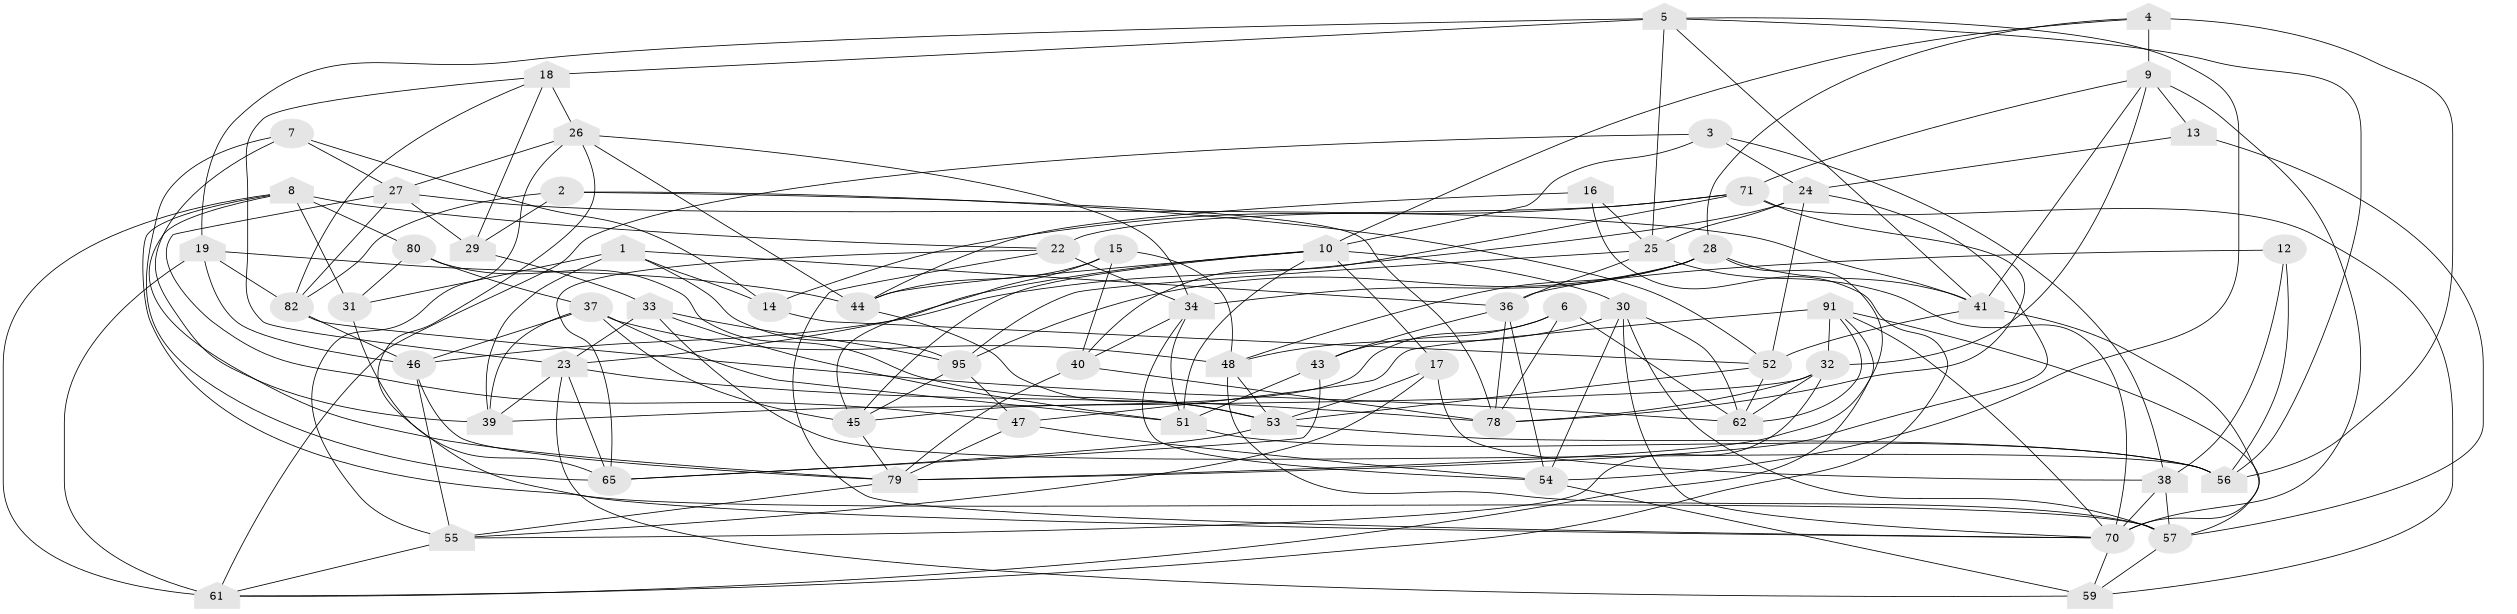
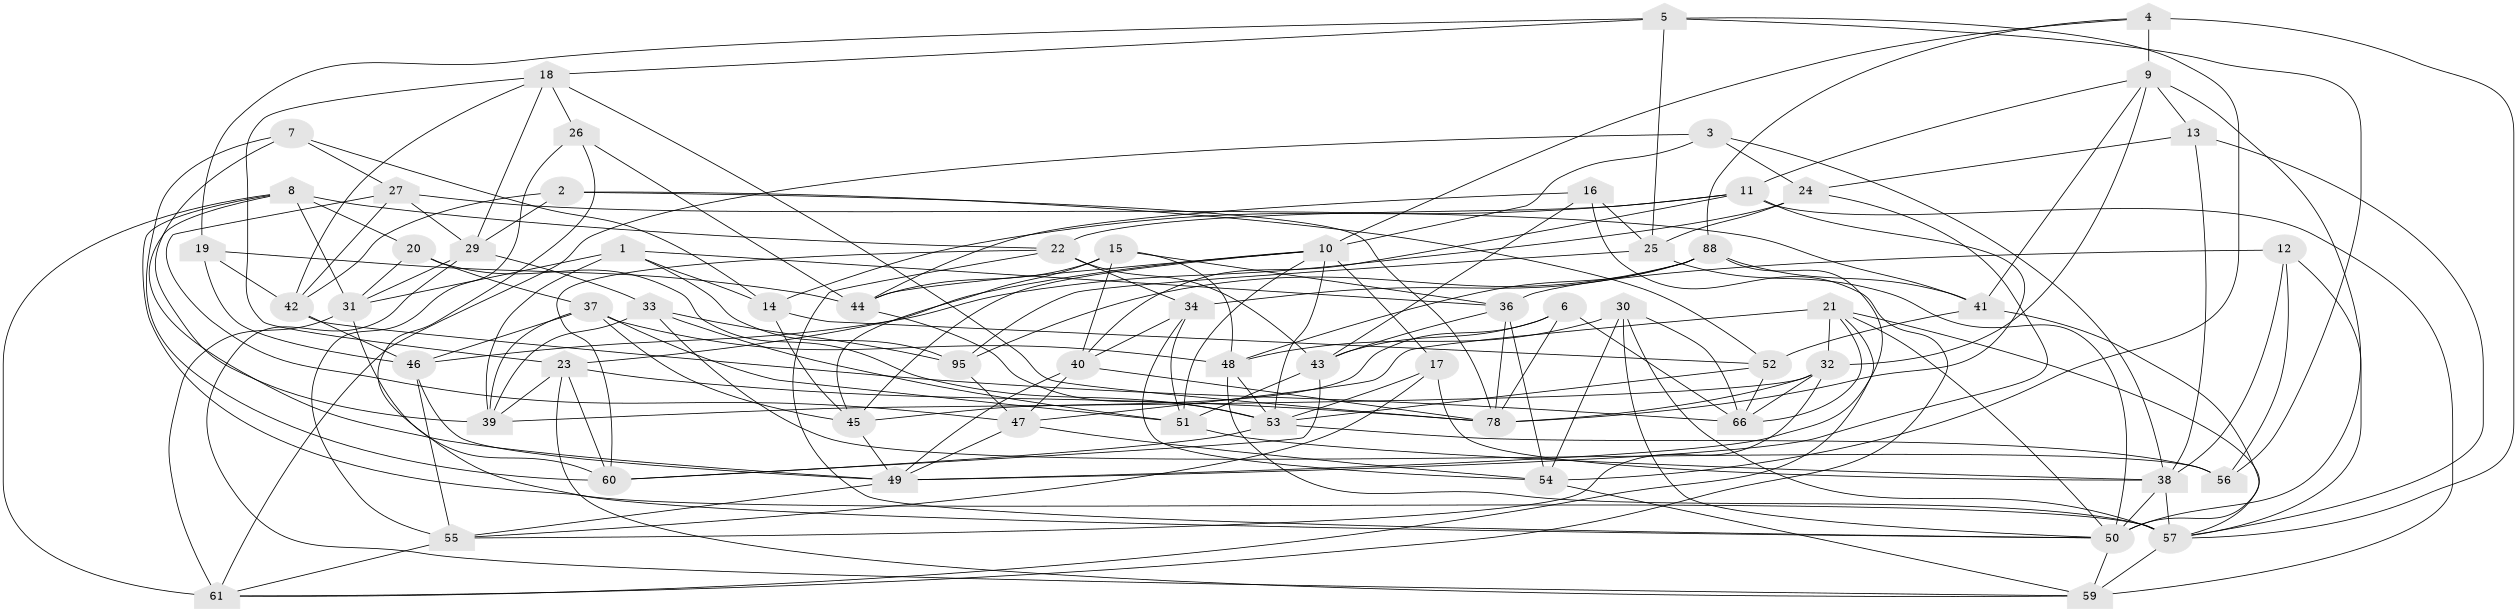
(1817, 156) -> none
(484, 163) -> none
(898, 169) -> none
(1747, 191) -> (1747, 191)
(2453, 195) -> (2514, 268)
(414, 249) -> (414, 249)
(1710, 249) -> (1710, 249)
(1481, 267) -> (1300, 335)
(1600, 270) -> (1346, 283)
none -> (409, 279)
none -> (1453, 279)
(1787, 284) -> none
(292, 307) -> (292, 307)
(1830, 307) -> (1830, 307)
none -> (1251, 309)
none -> (2206, 310)
none -> (976, 322)
(605, 338) -> (549, 341)
(916, 389) -> (810, 376)
none -> (1049, 394)
(1740, 423) -> (1740, 423)
(64, 439) -> (177, 401)
none -> (2358, 441)
(1608, 445) -> (1791, 469)
(610, 481) -> (610, 481)
(895, 481) -> (895, 481)
(2113, 539) -> (2113, 539)
none -> (825, 574)
